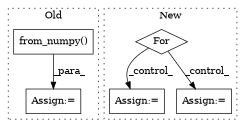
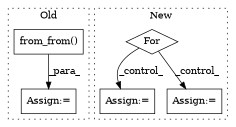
(53, 42) -> (49, 42)
